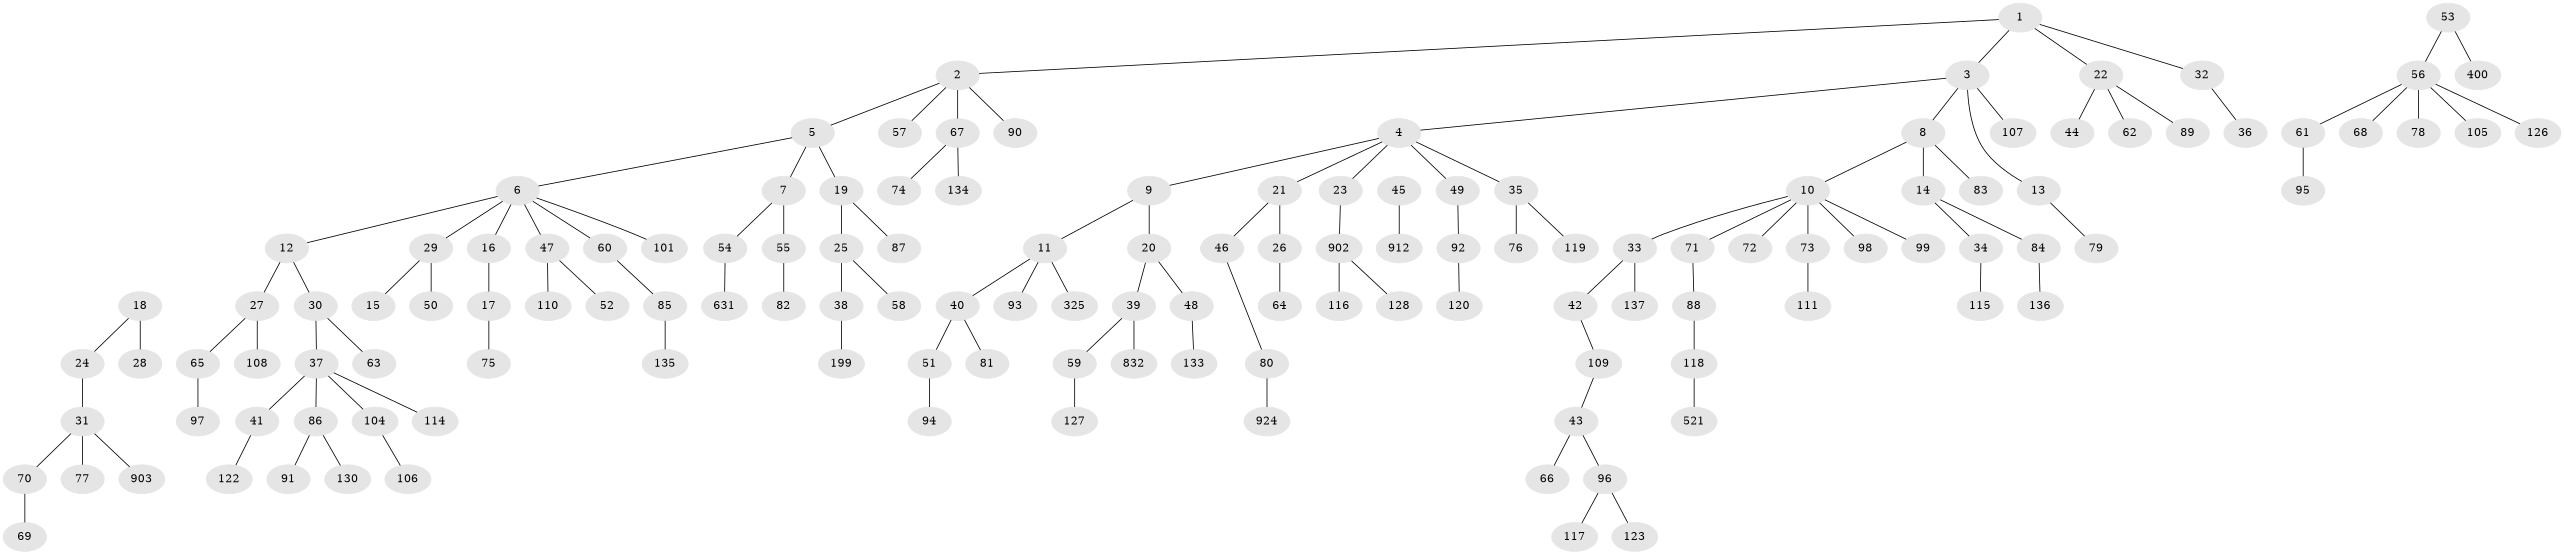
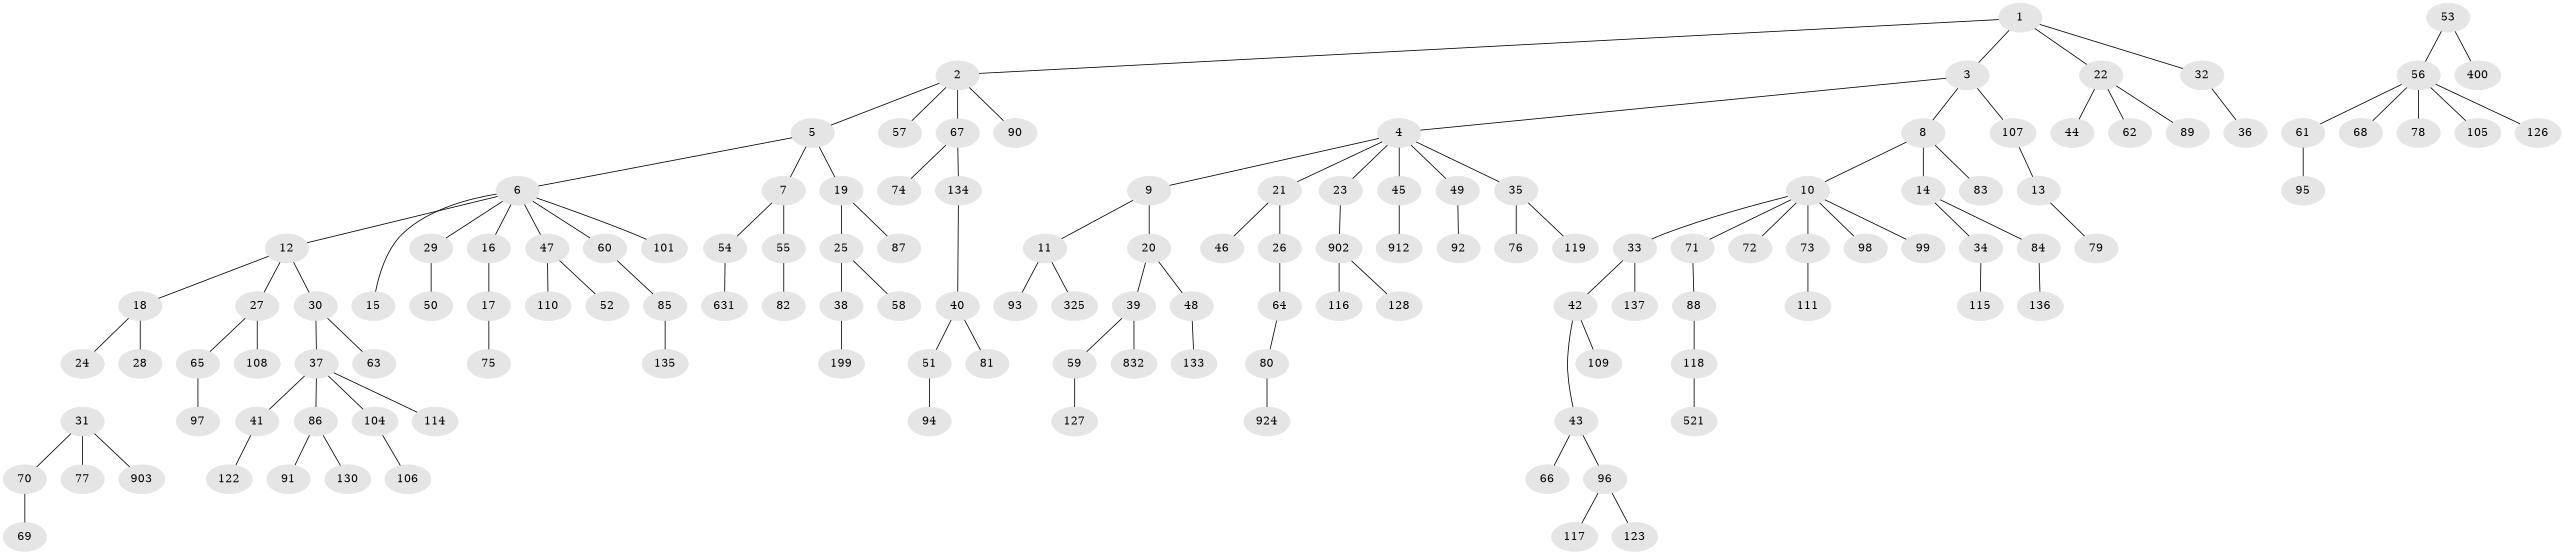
(1981, 144) -> (2026, 162)
none -> (1399, 162)
none -> (214, 277)
(402, 277) -> (418, 222)
(1001, 277) -> (958, 248)
(1244, 306) -> (1273, 335)
(1459, 306) -> none
(83, 393) -> none
(1588, 393) -> (1567, 364)
